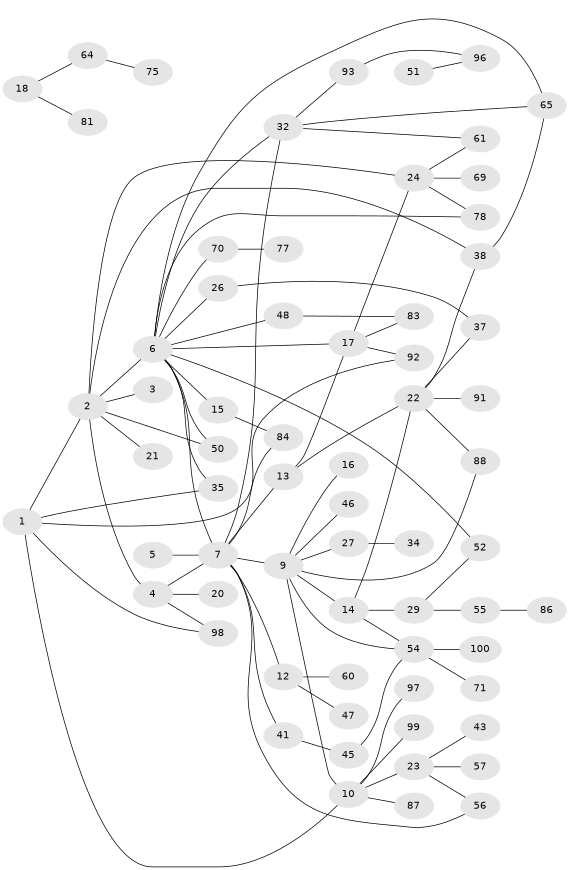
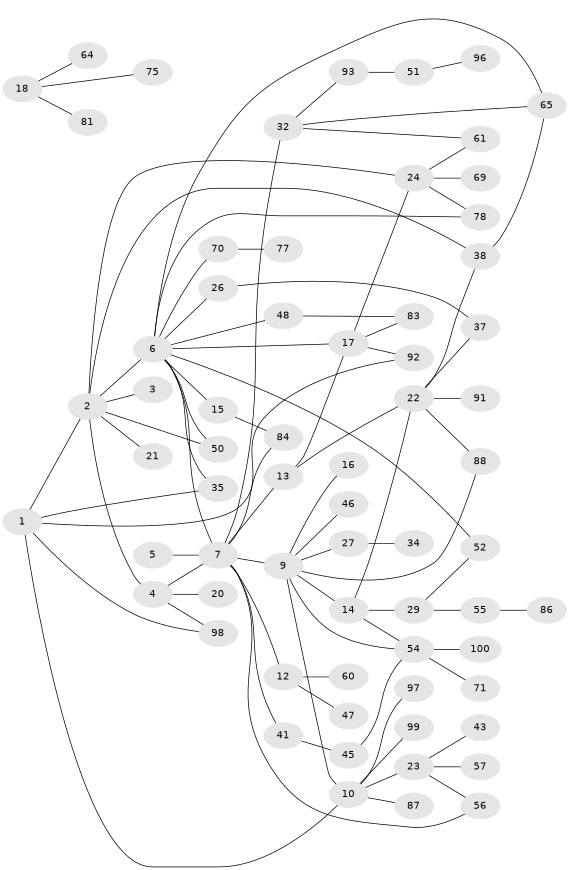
(412, 51) -> (381, 72)
(120, 64) -> (88, 81)
(189, 223) -> none
